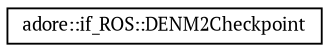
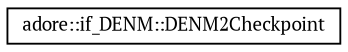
(165, 26) -> (174, 26)
